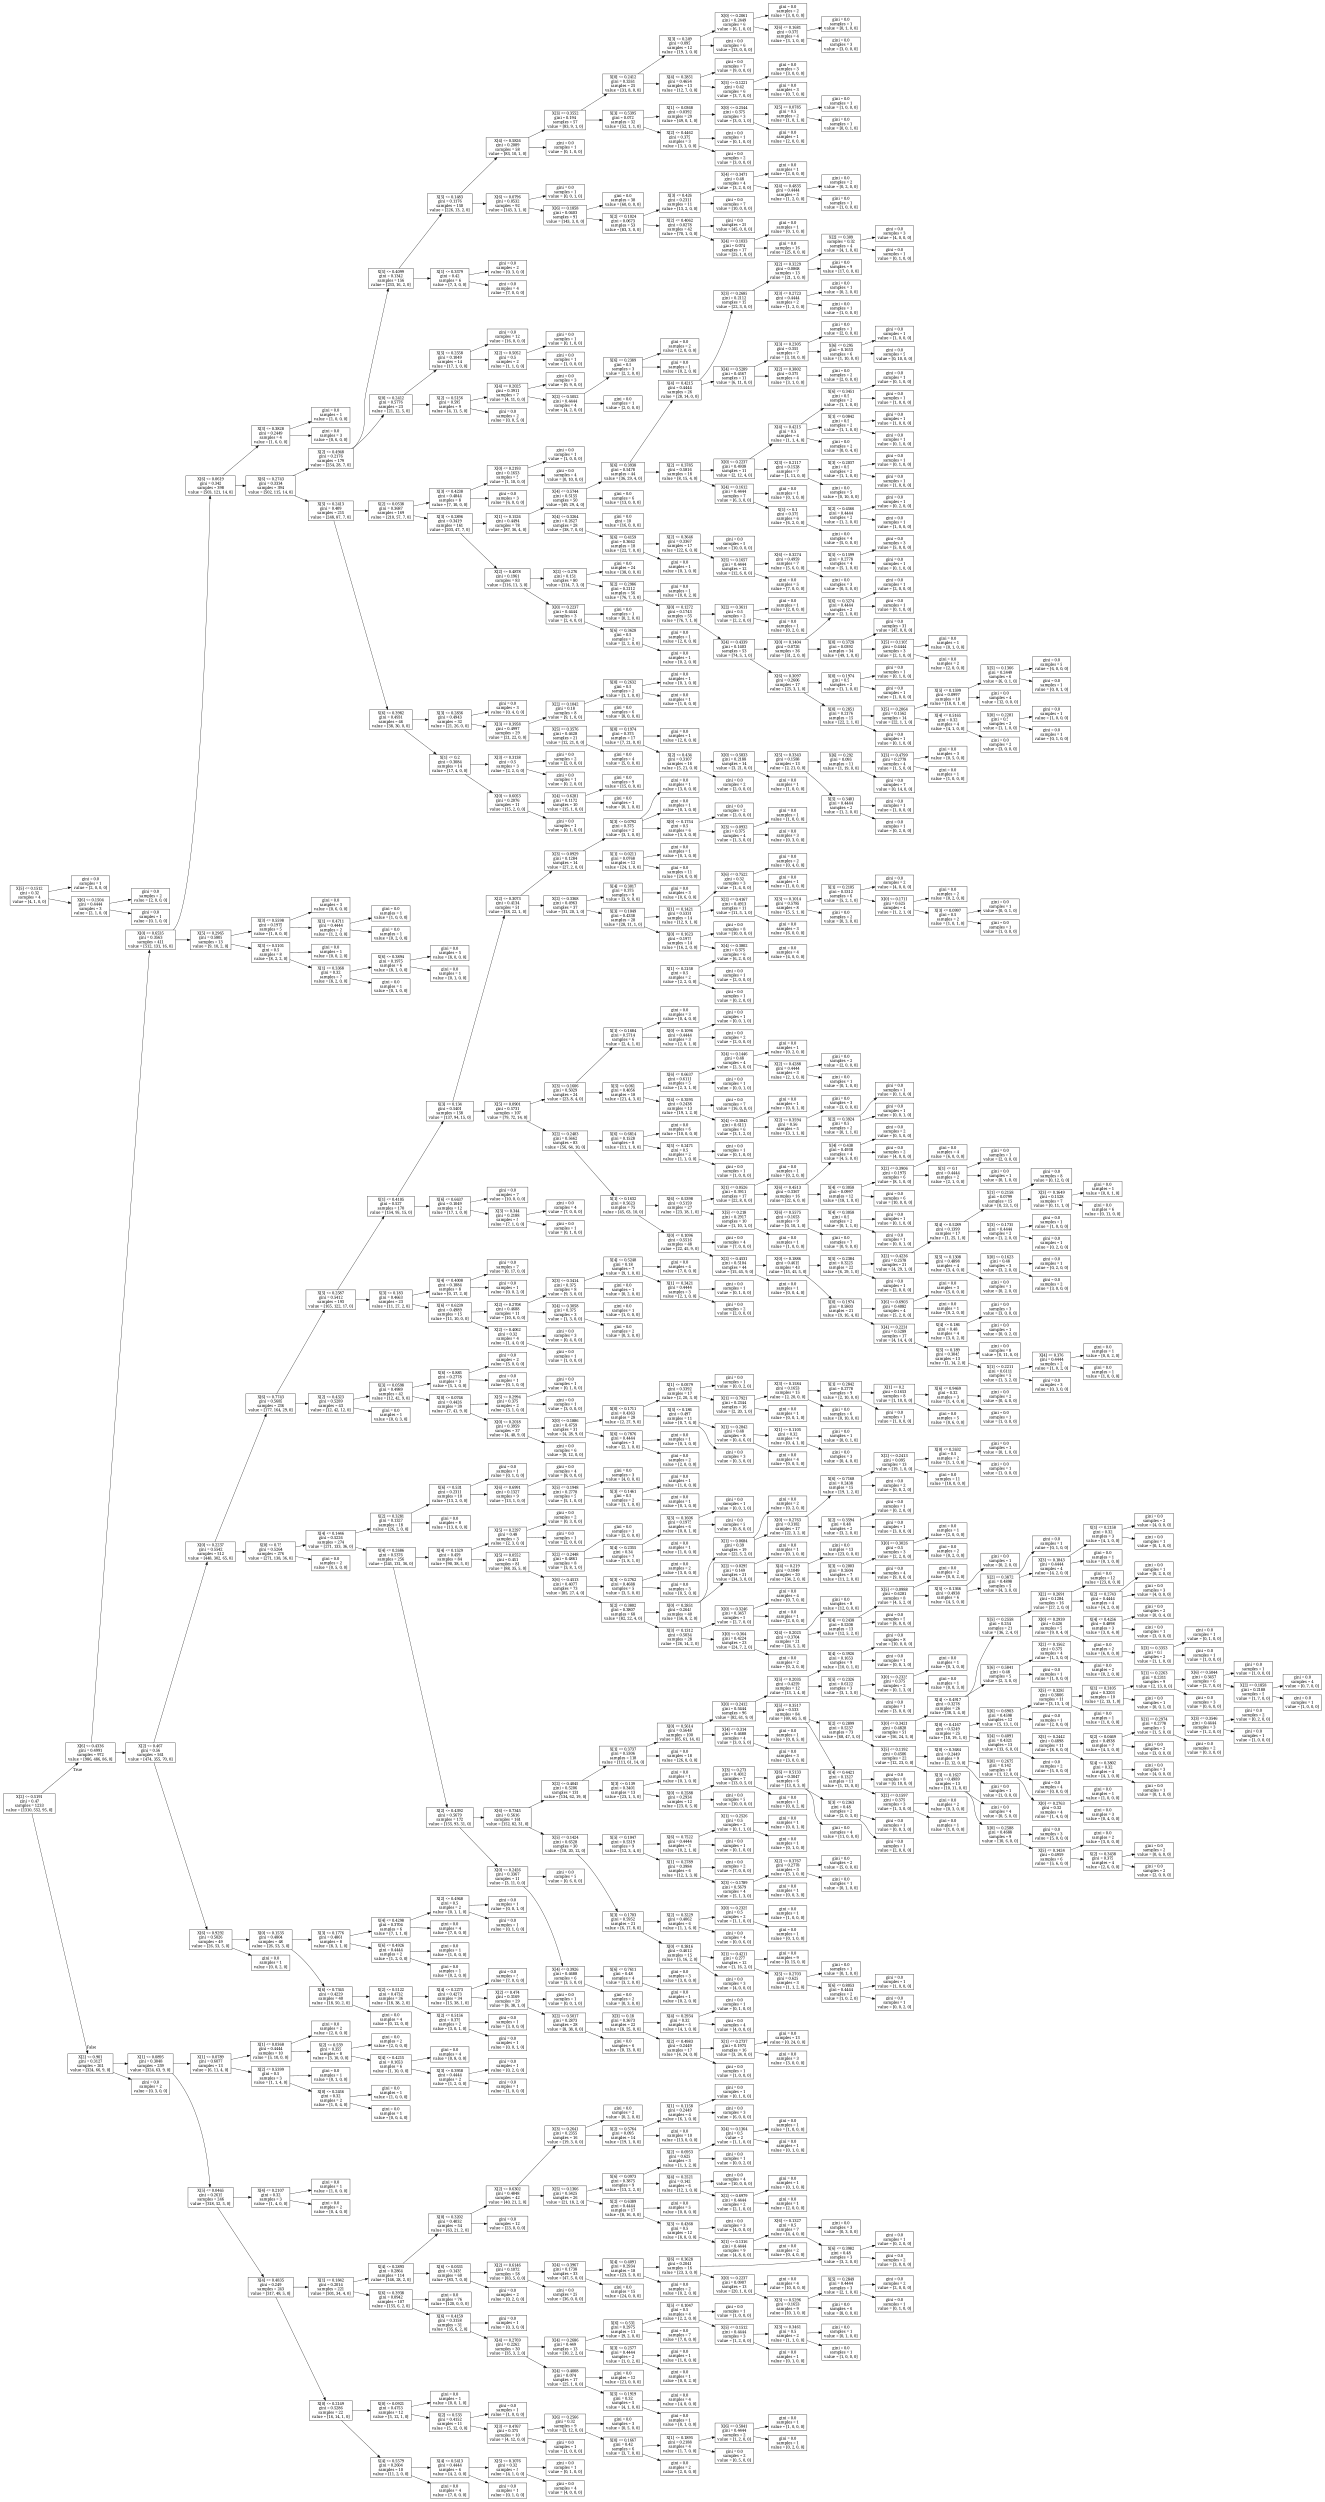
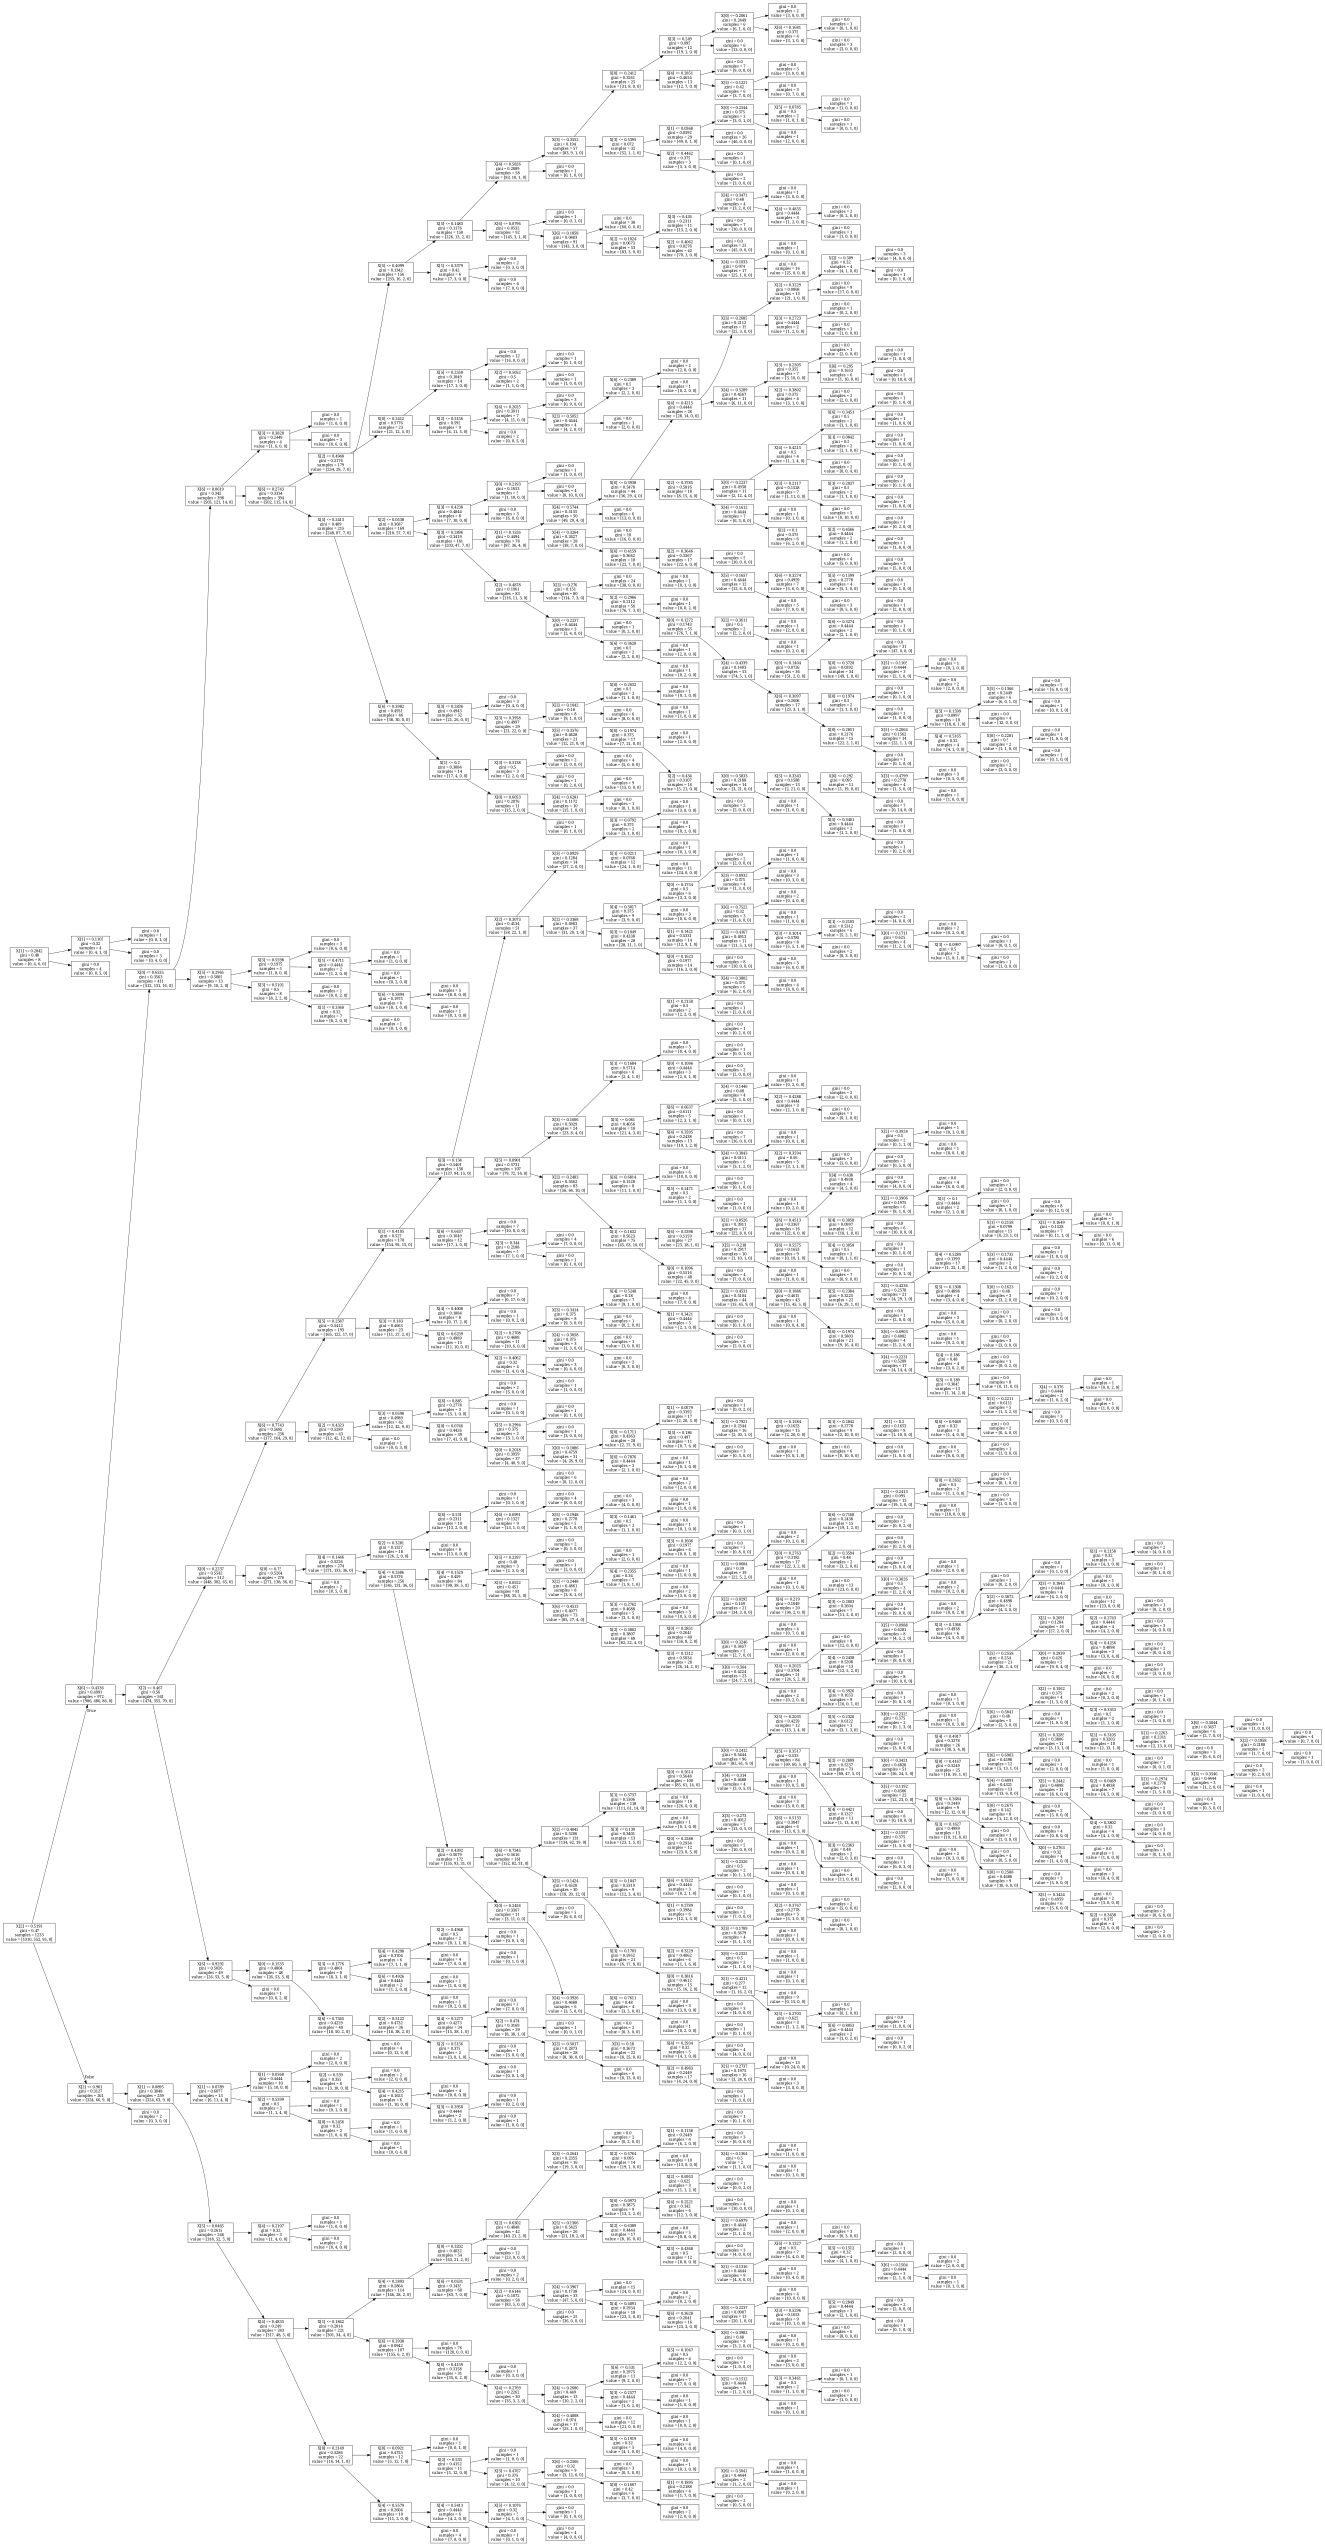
none -> (734, 138)
(841, 244) -> (841, 265)
(650, 828) -> (650, 903)
(813, 1126) -> (867, 1161)
(706, 1425) -> none
(1127, 1652) -> (1076, 1706)
(734, 1938) -> none
(813, 2241) -> (813, 2252)
